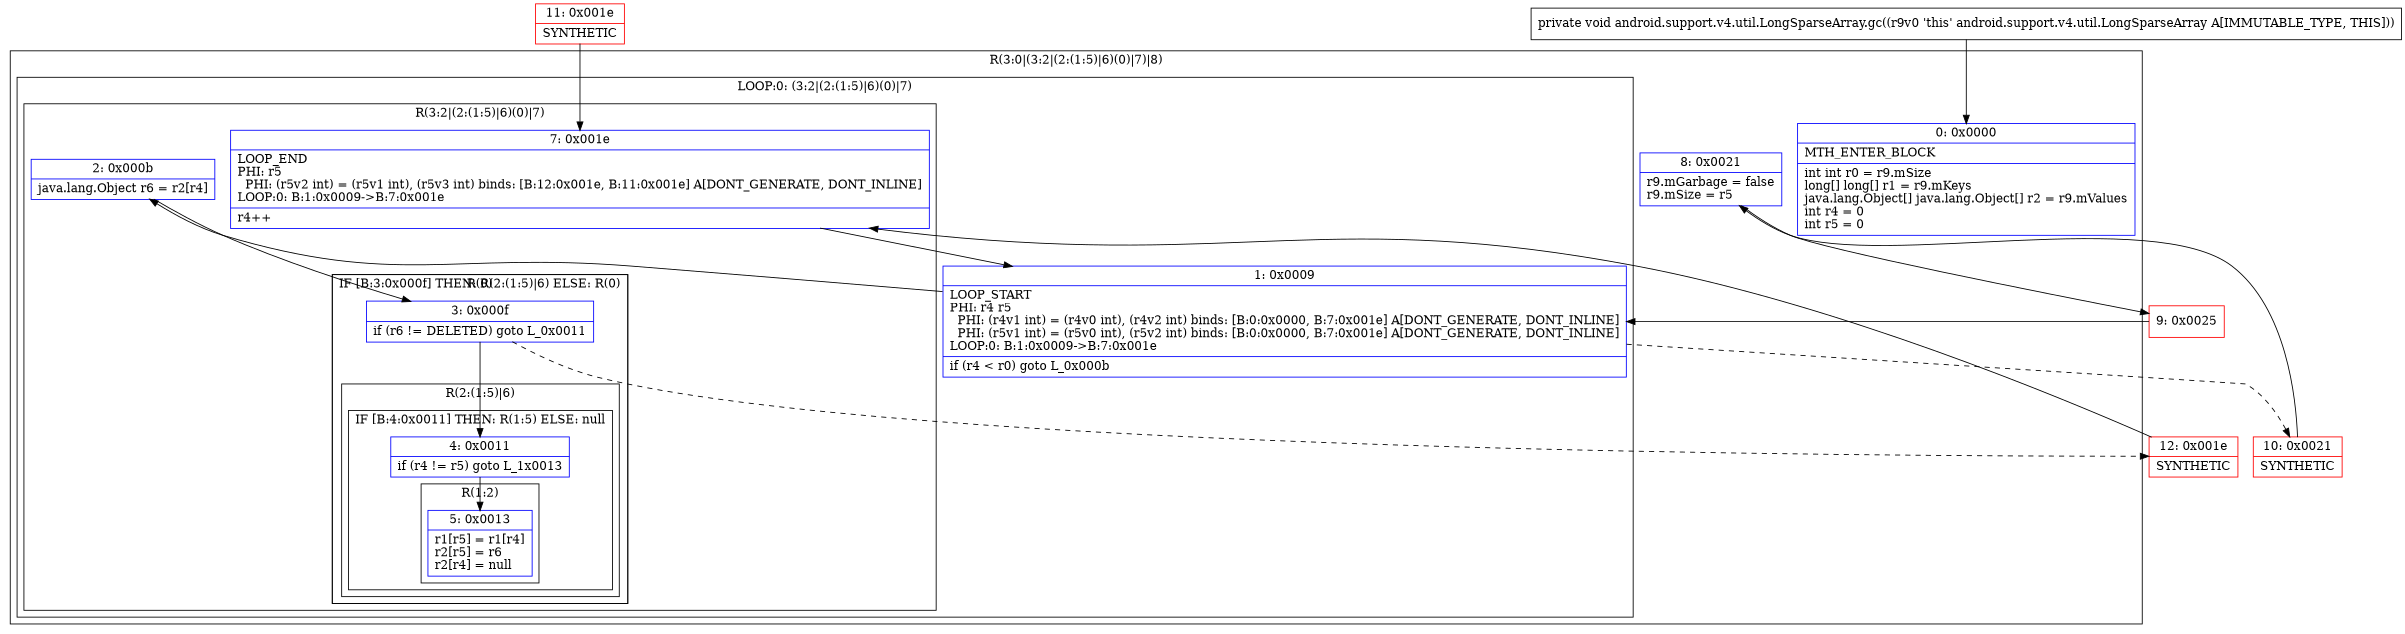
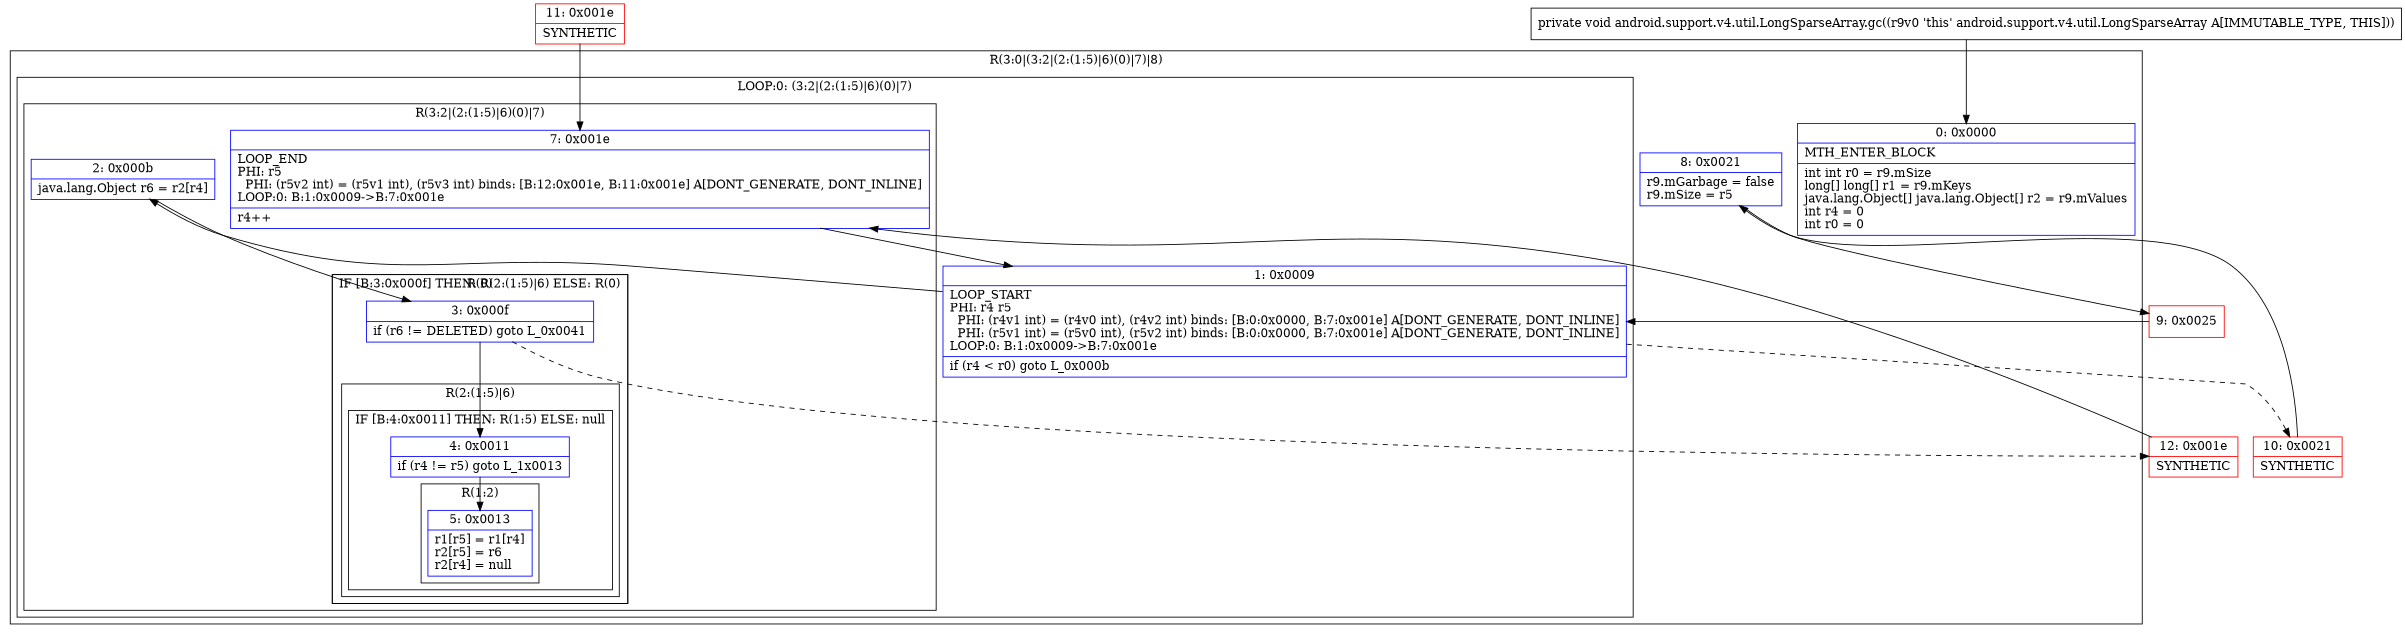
(1834, 225) -> (1834, 225)
(480, 331) -> (480, 331)
